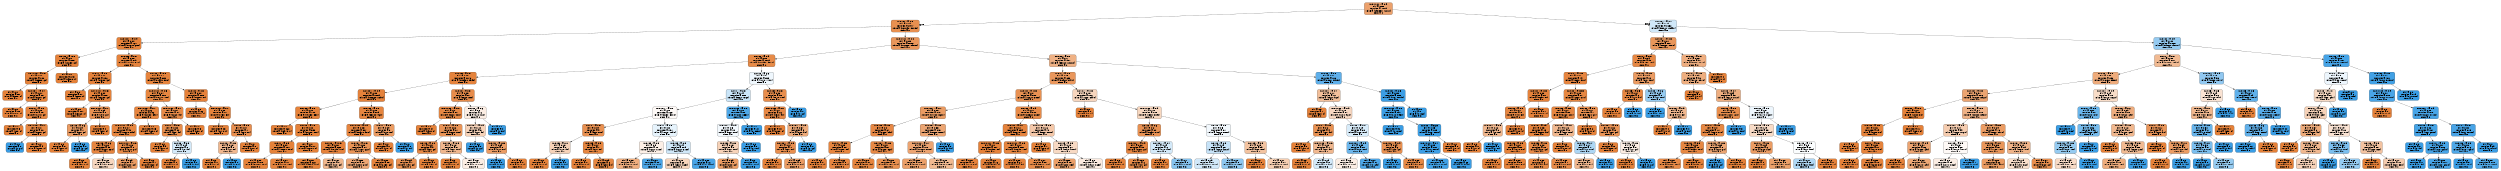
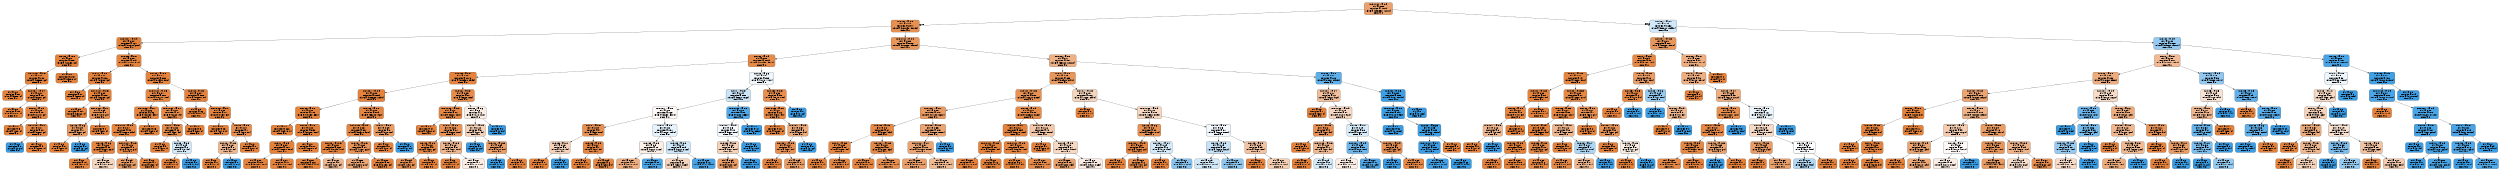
(2348, 95) -> (2348, 95)
